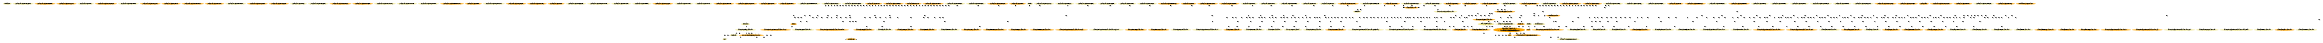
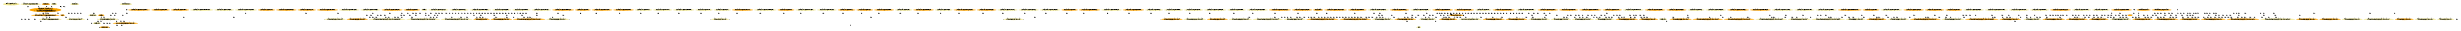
(913, 4) -> (307, 10)
(1530, 14) -> (1683, 12)
(1508, 23) -> (1233, 4)
